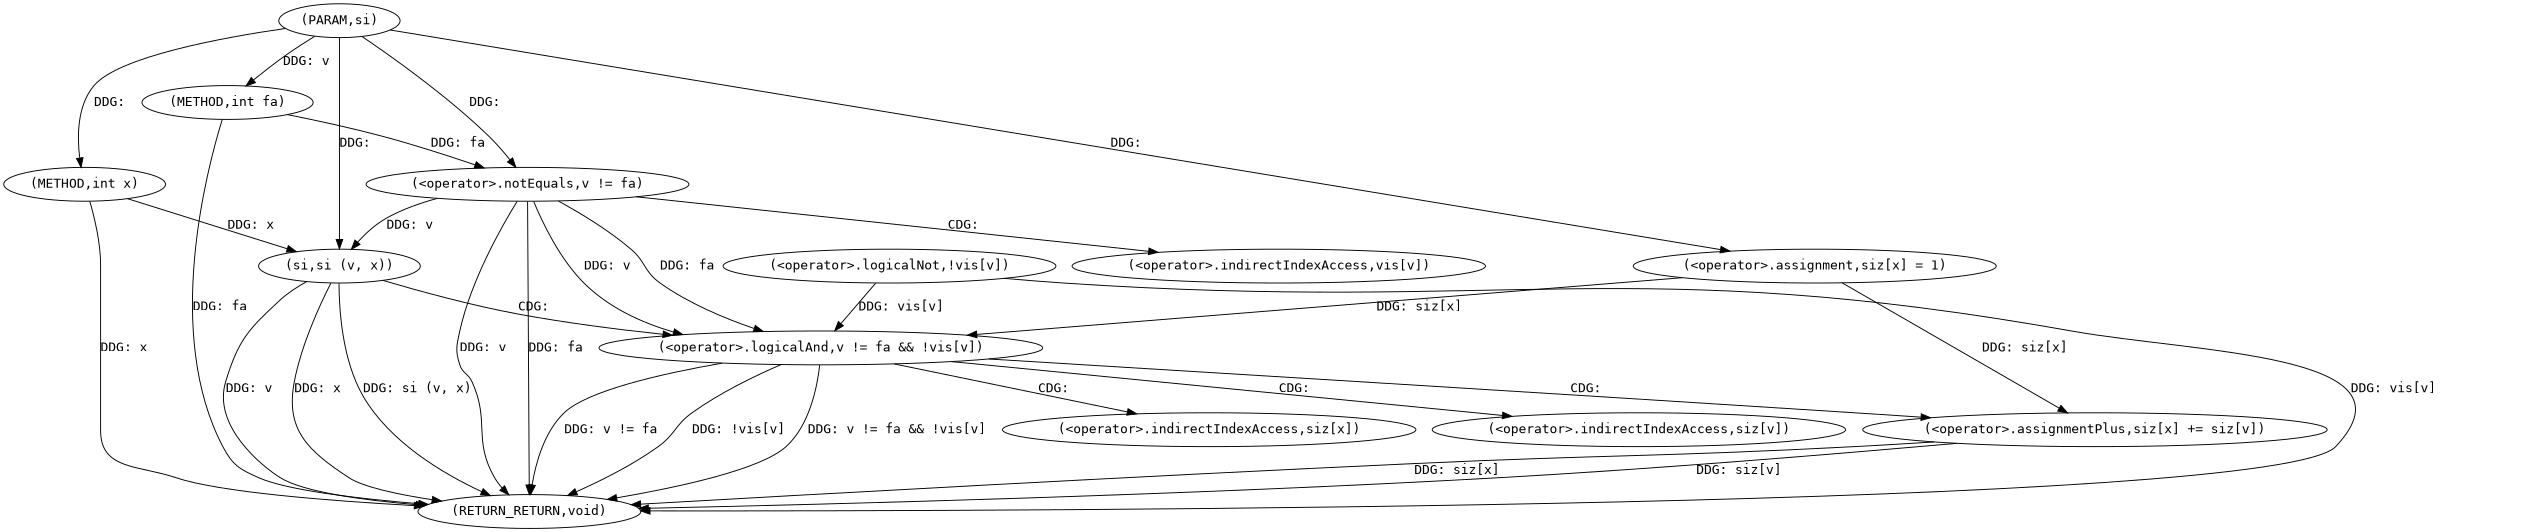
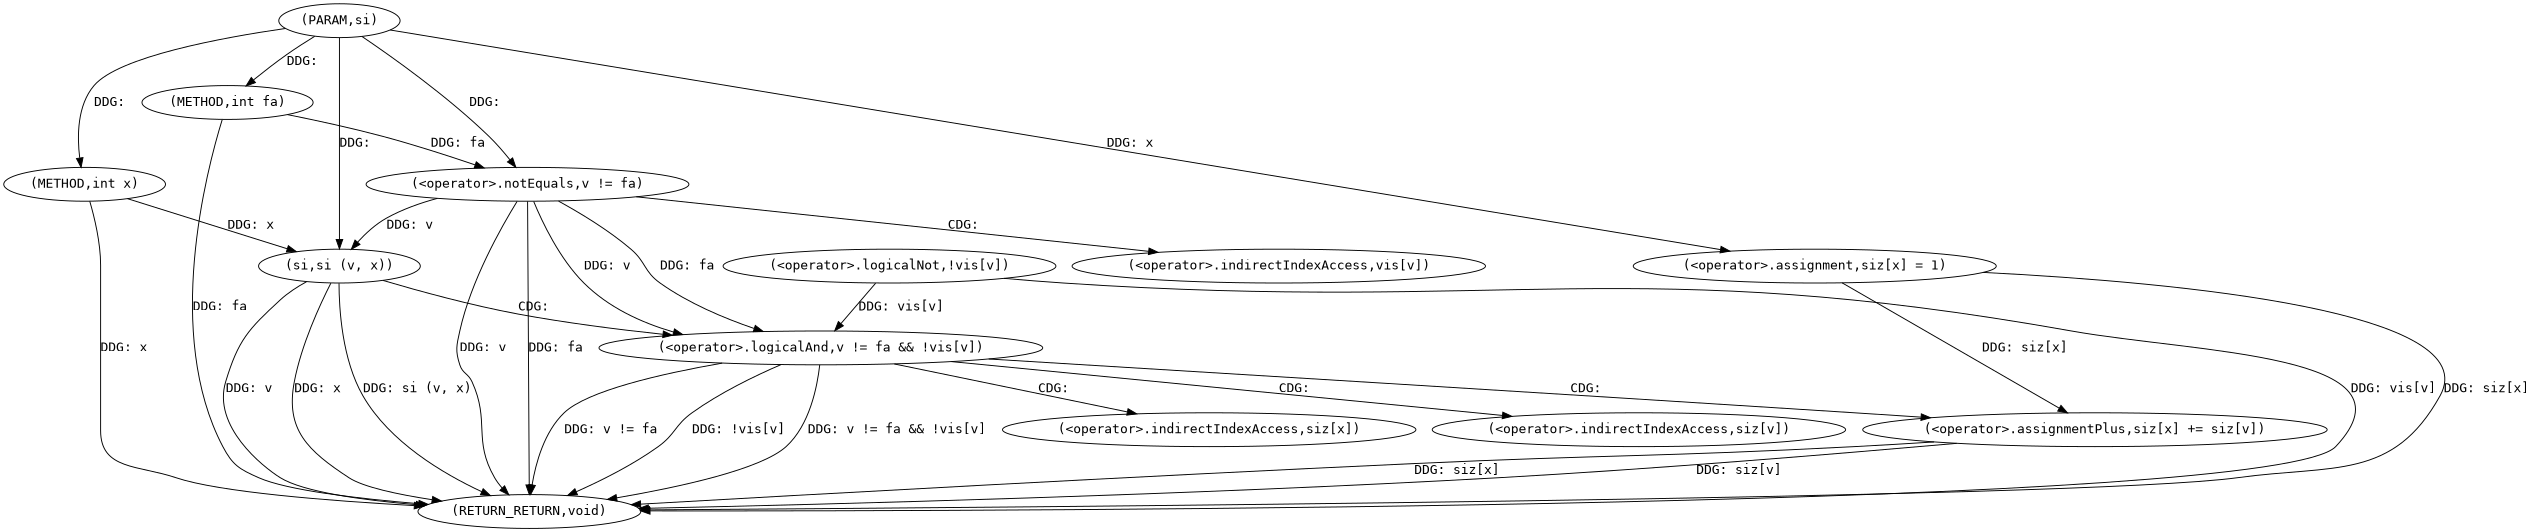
(307, 62) -> (307, 62)
(1130, 143) -> (1130, 143)
(1330, 306) -> (2161, 483)
